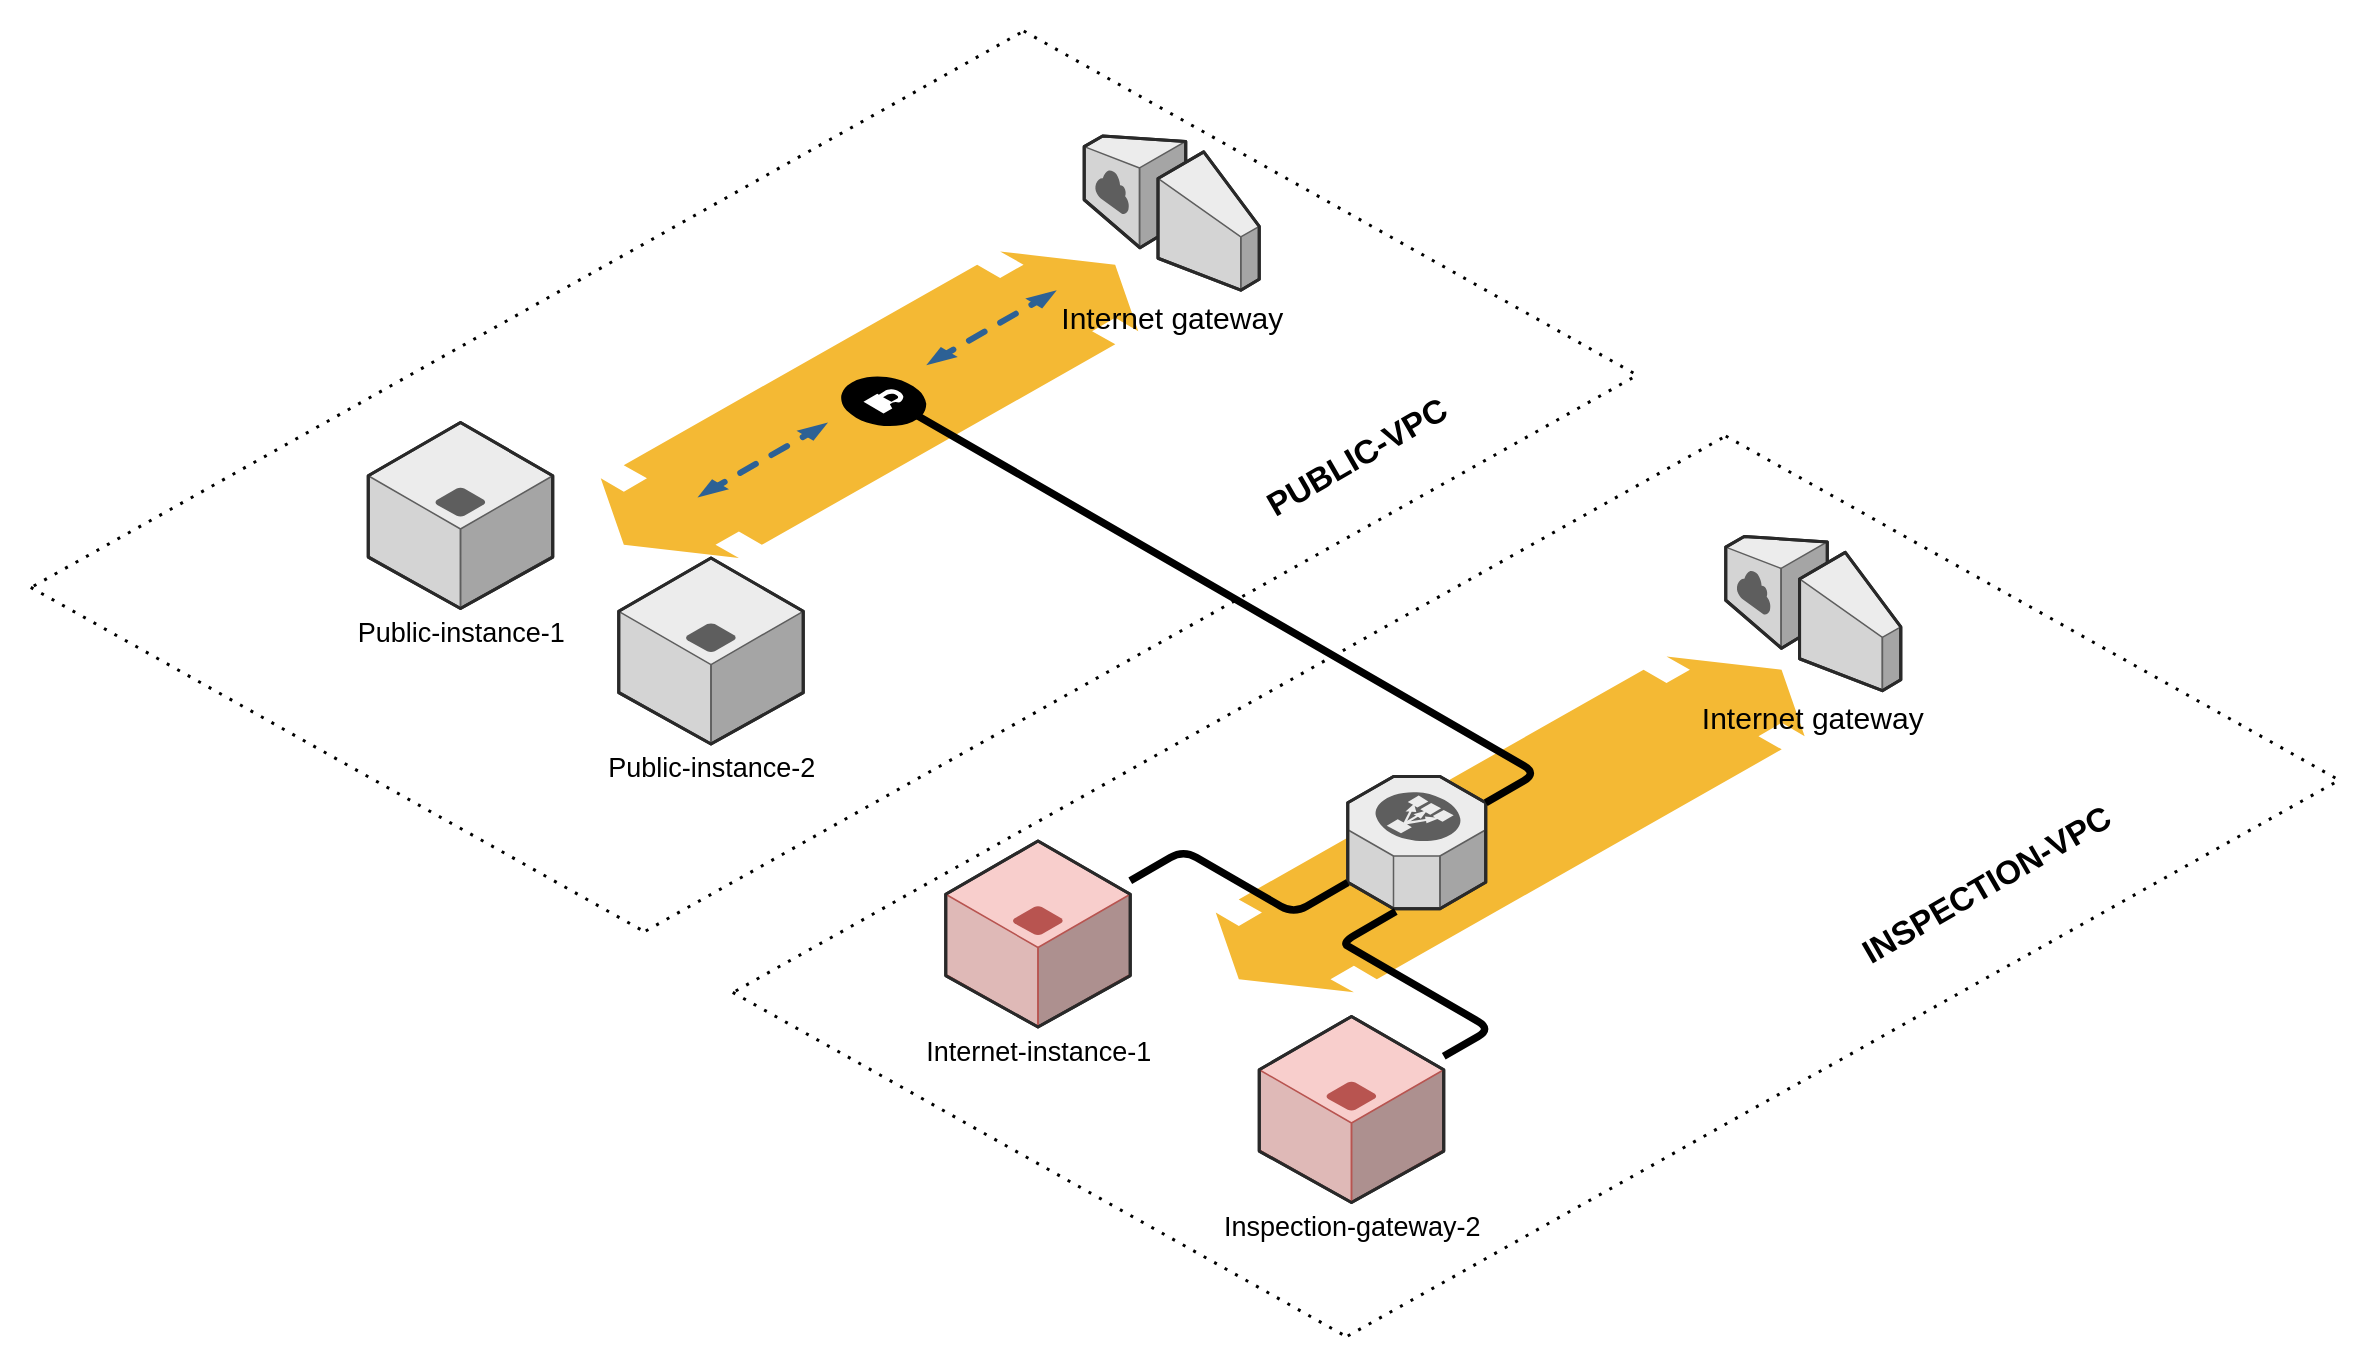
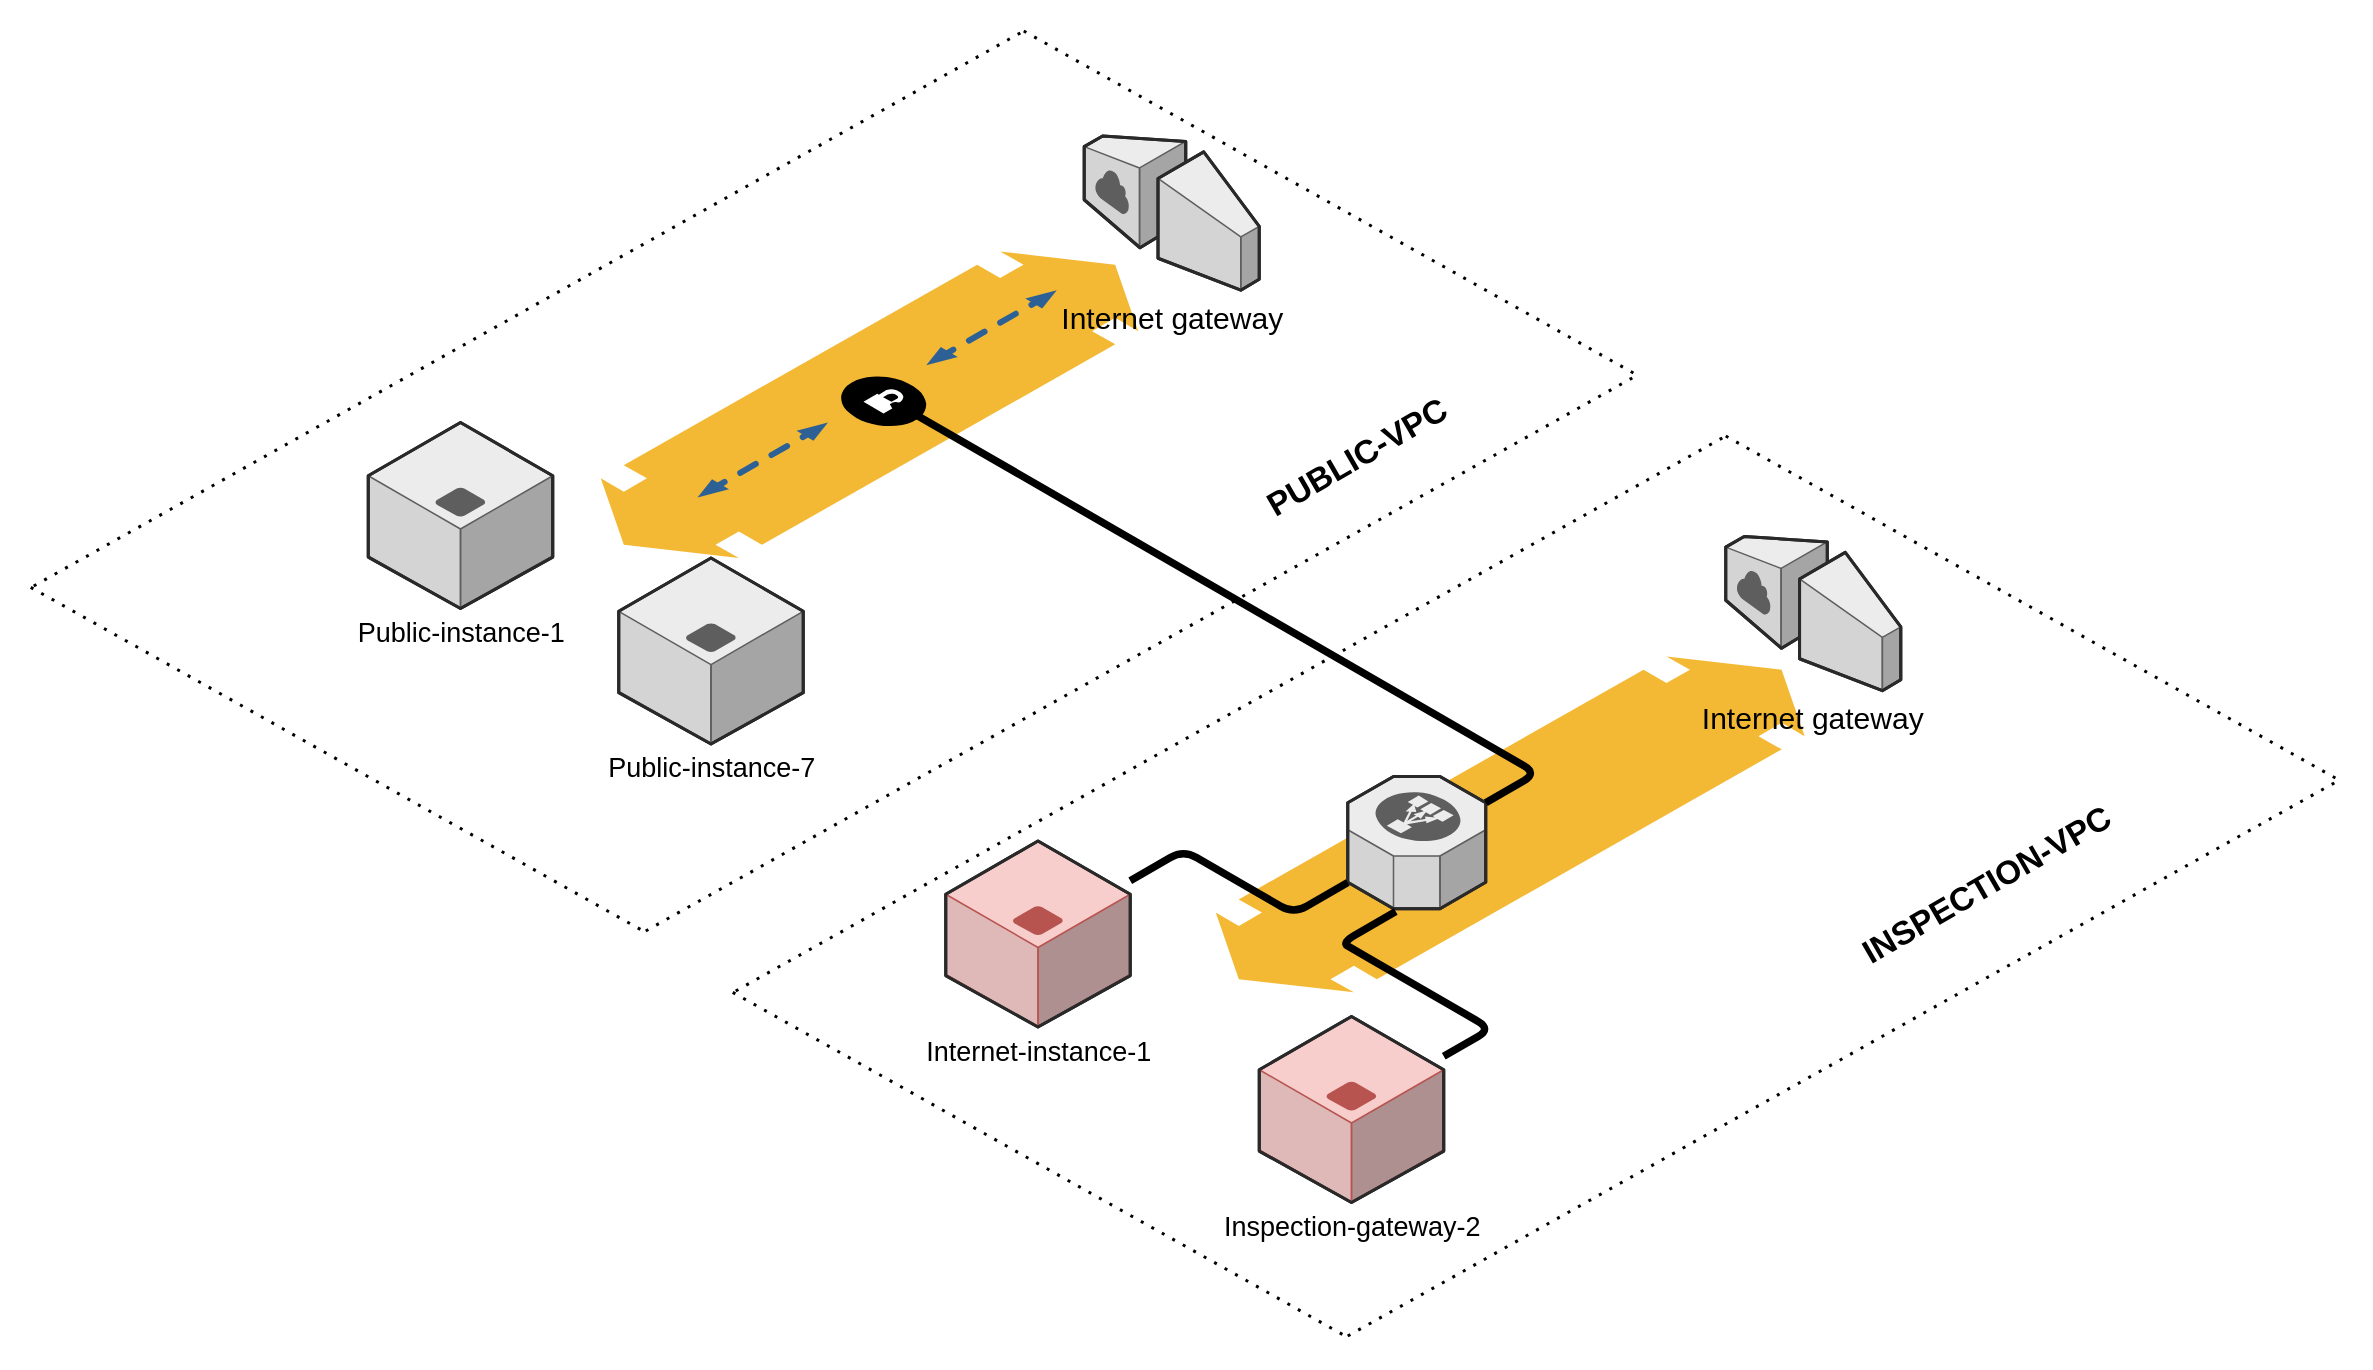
(713, 770) -> (713, 770)
